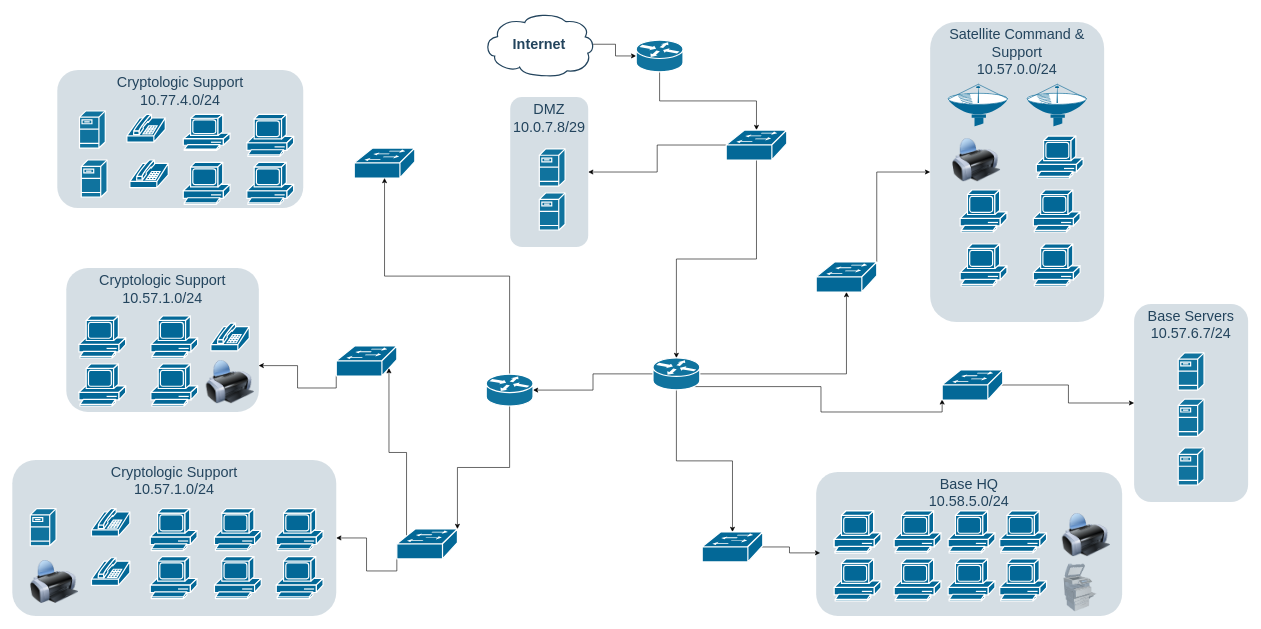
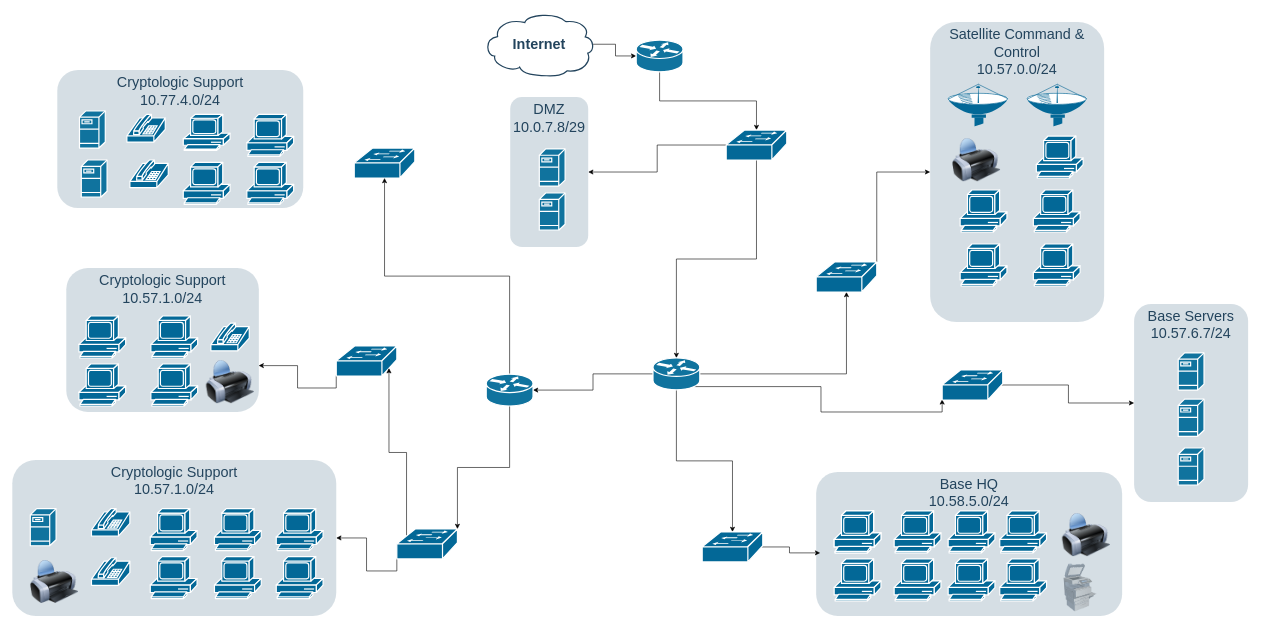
(1017, 52) -> (1017, 52)
